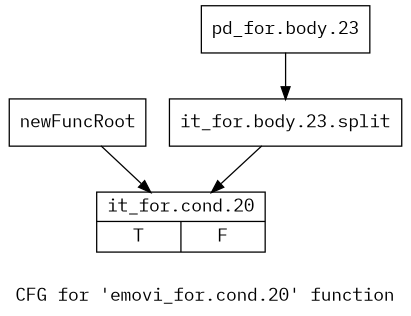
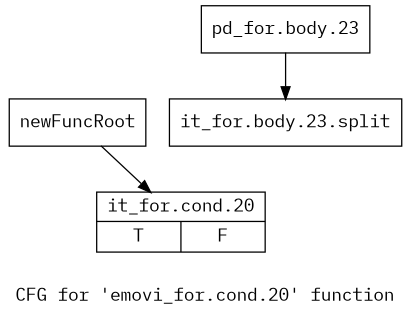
(241, 165) -> none
